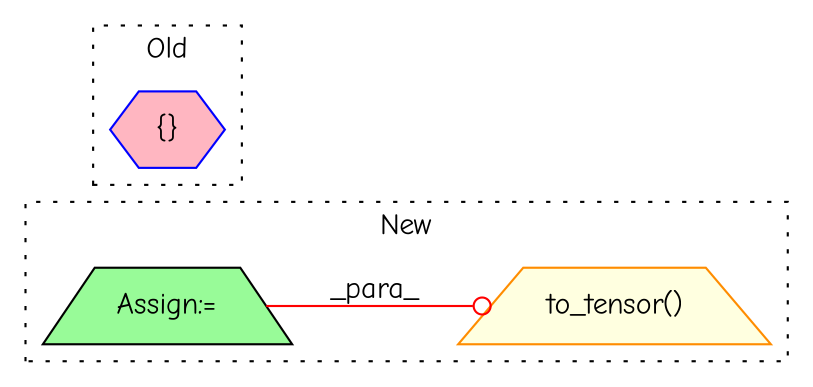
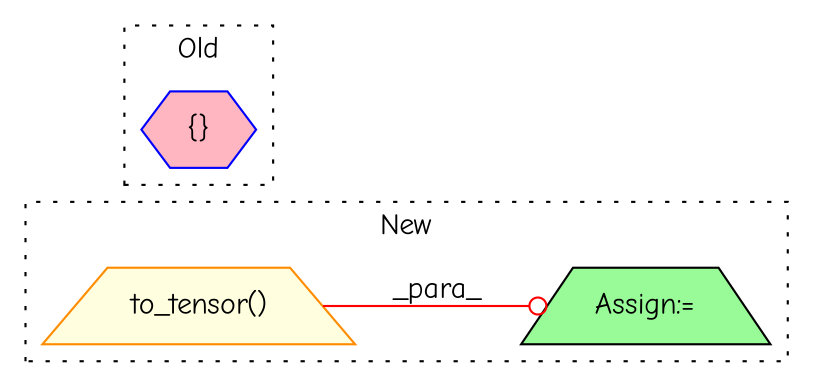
(370, 306) -> (426, 306)
